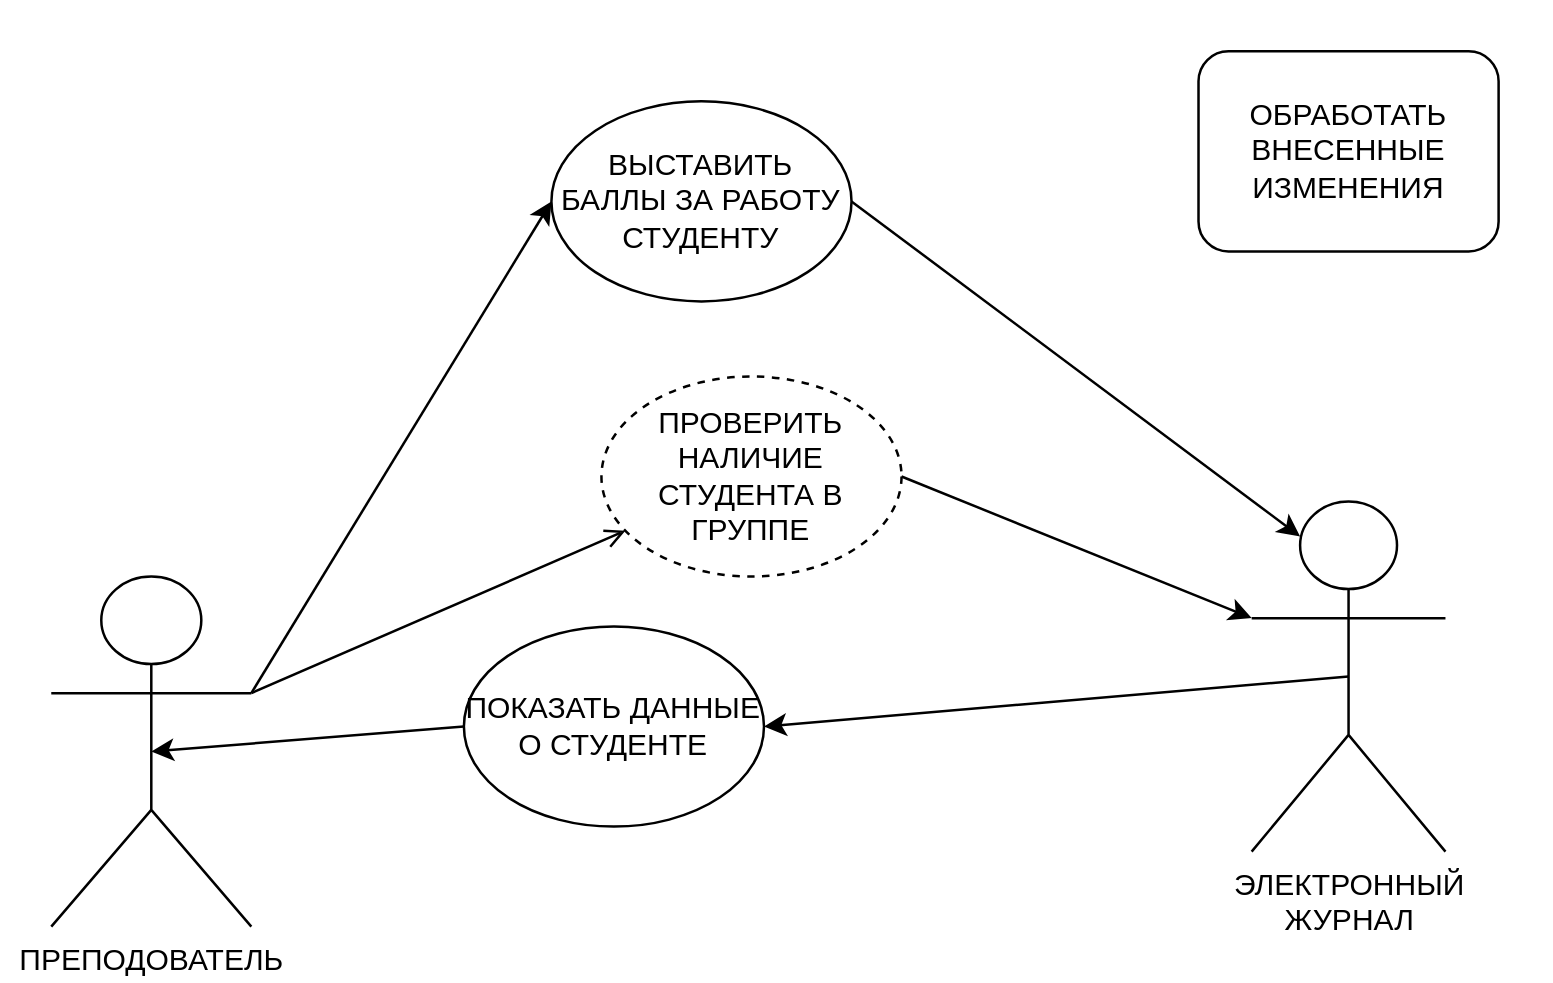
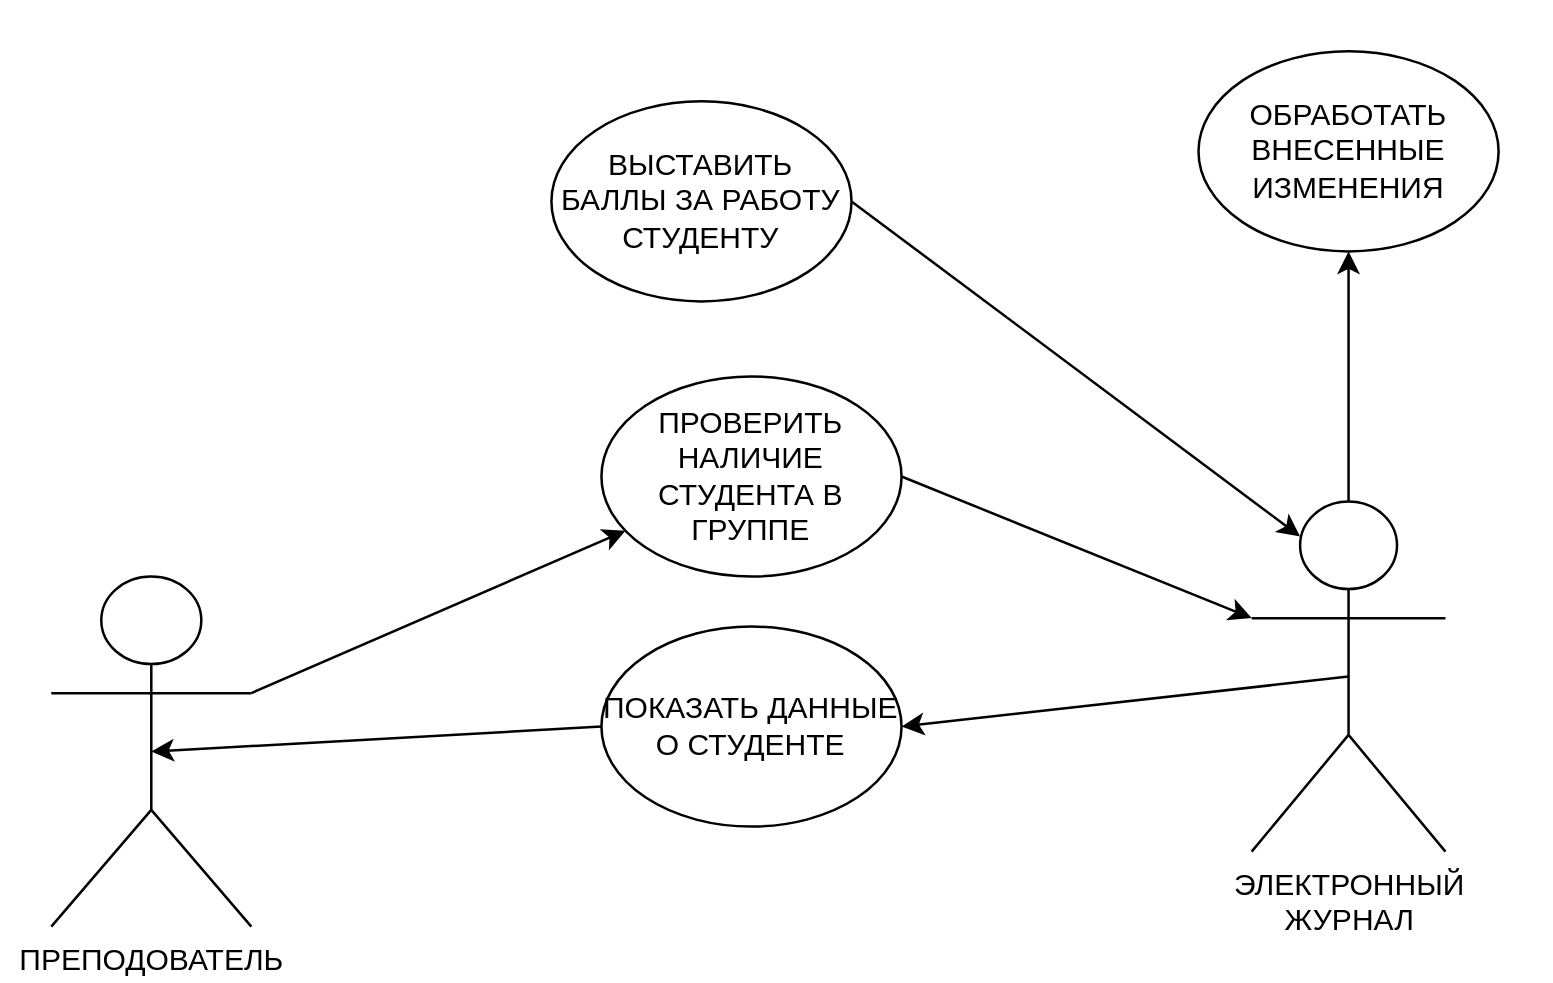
(1348, 151) -> (1348, 151)
none -> (1348, 384)
(399, 451) -> none
(751, 476) -> (751, 476)
(613, 536) -> (609, 538)
(614, 726) -> (751, 726)
